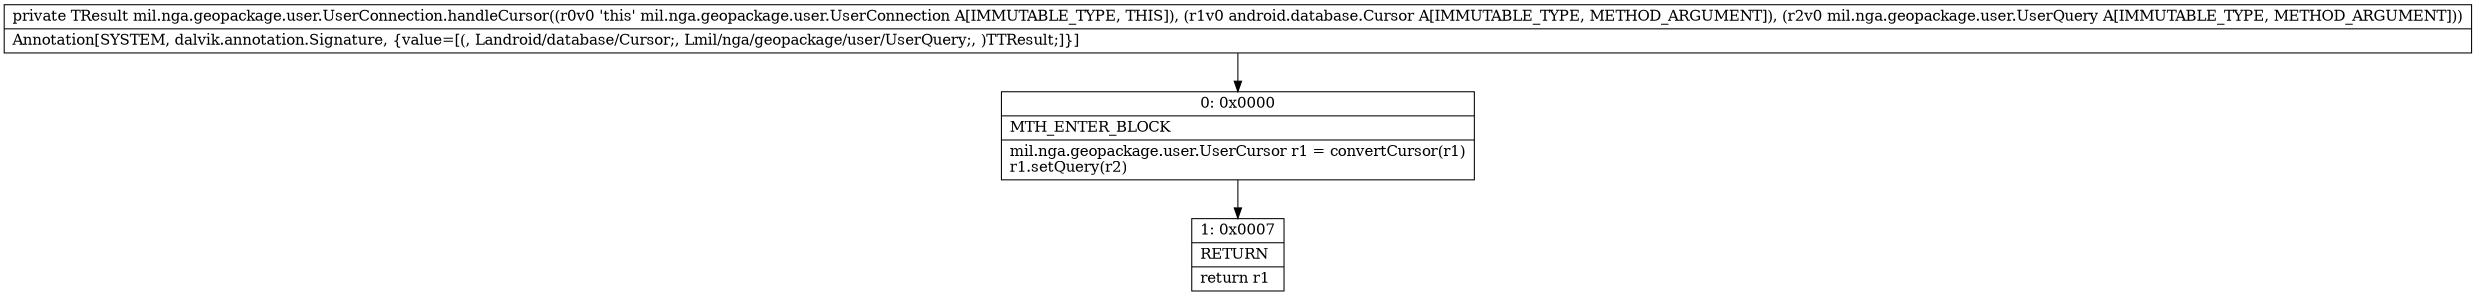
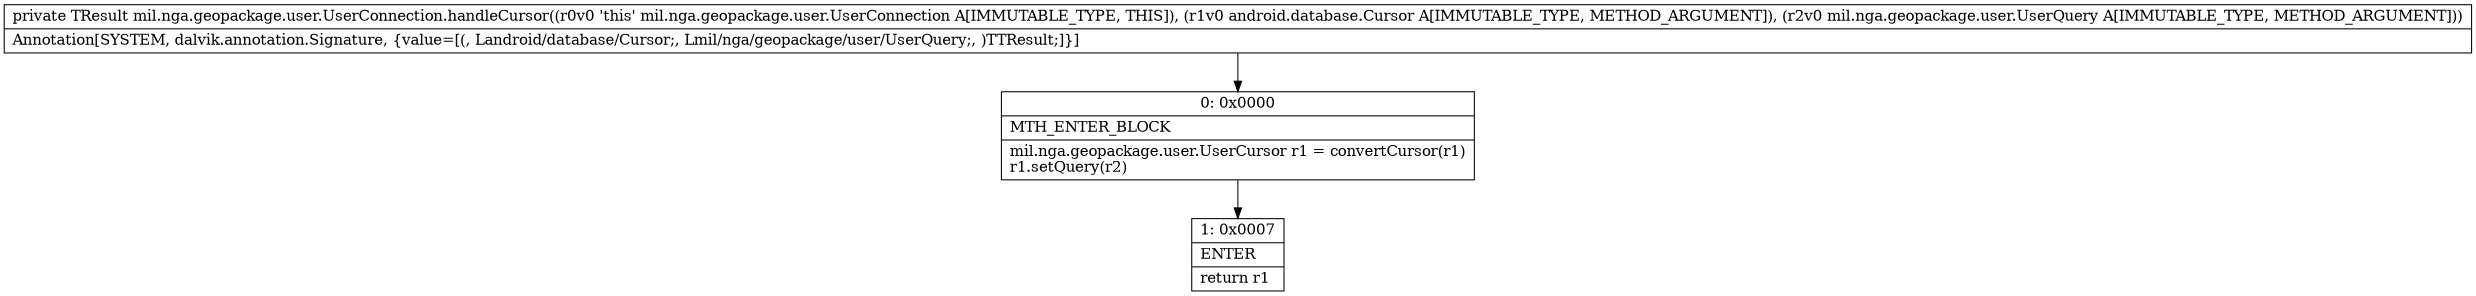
(1234, 254) -> (1228, 254)
